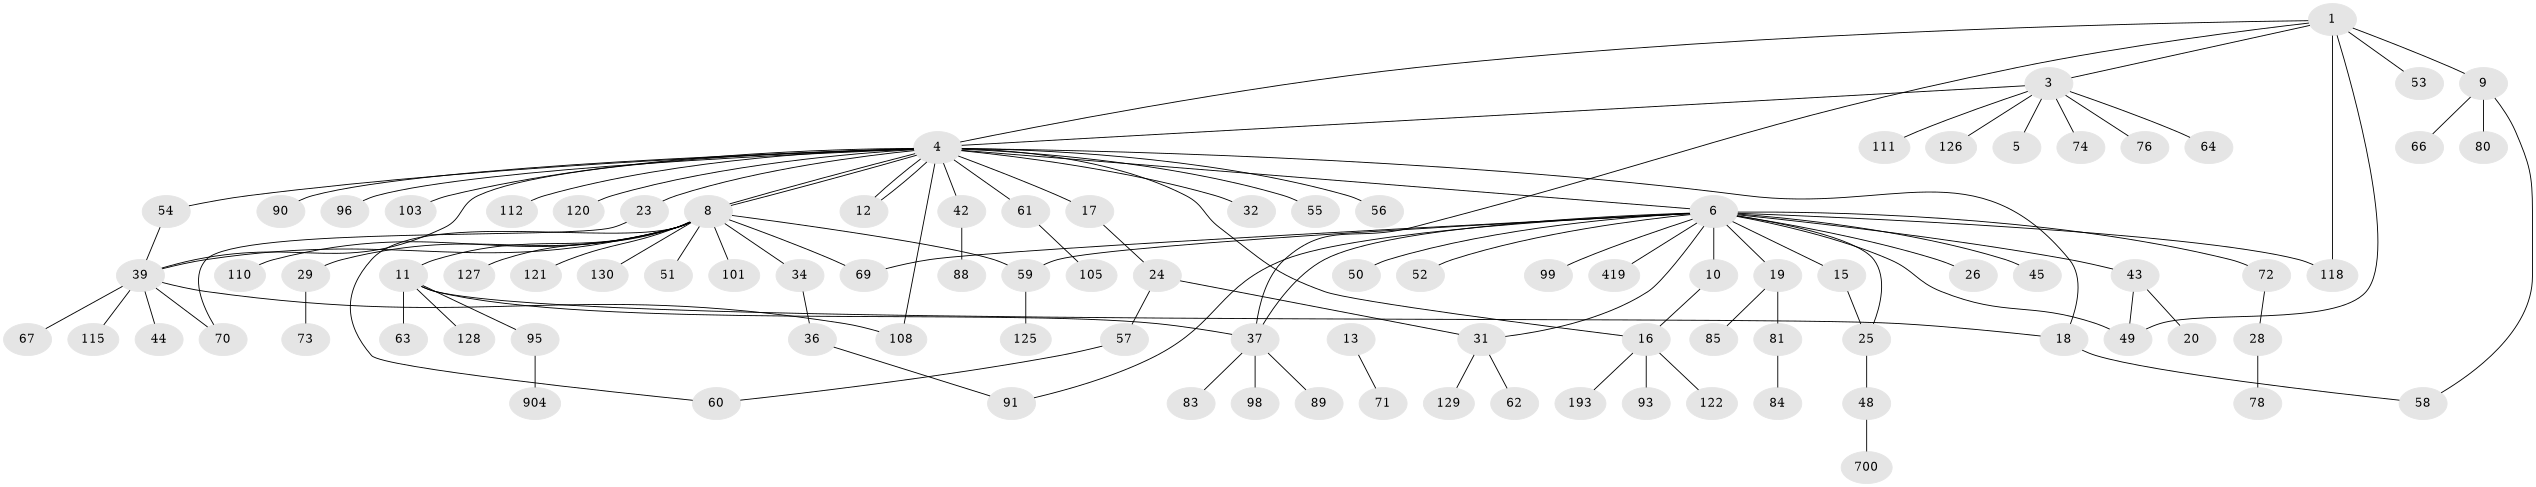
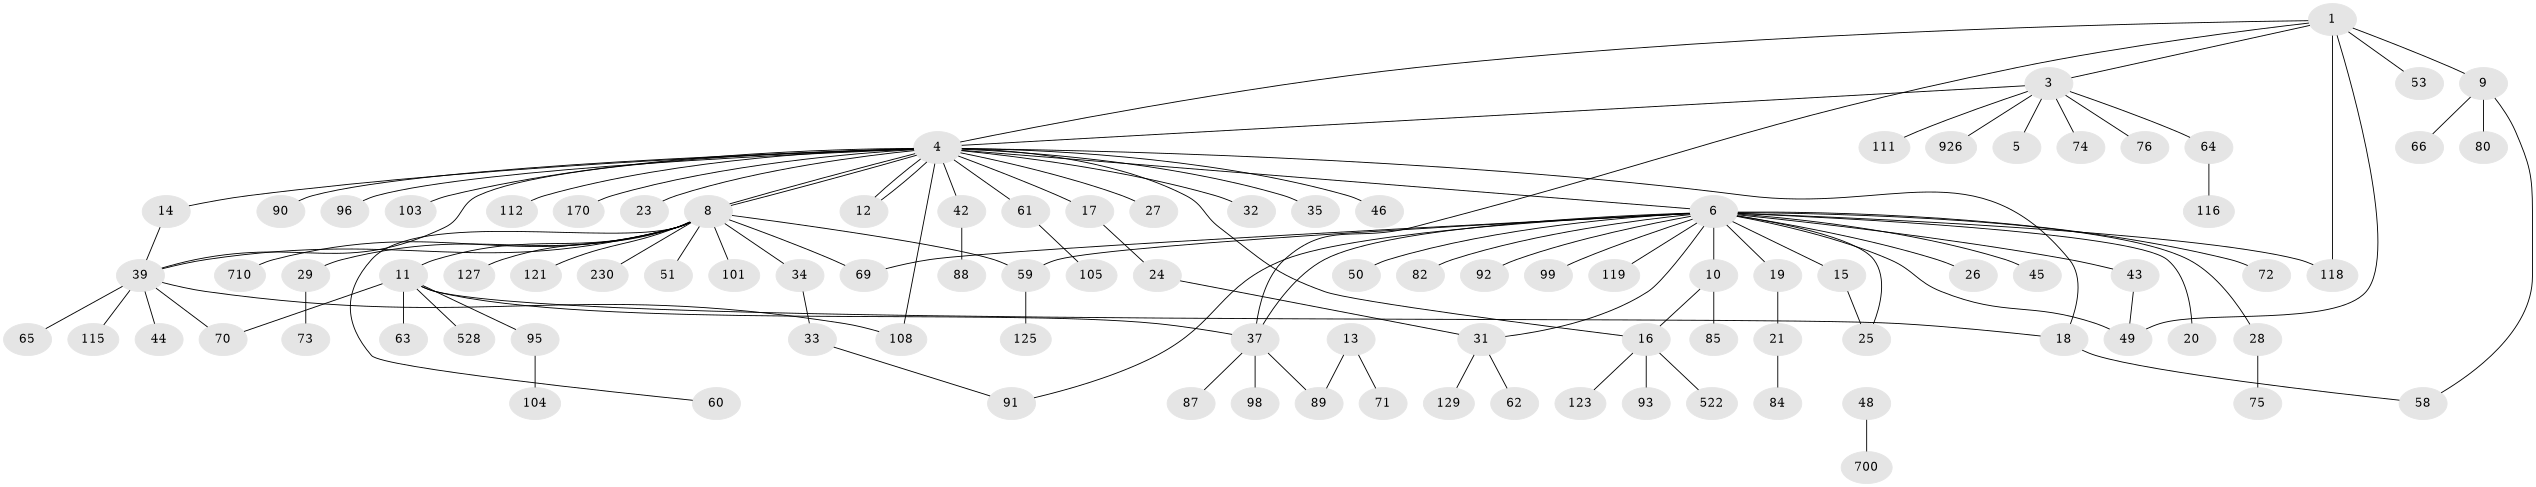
(1951, 148) -> (1951, 148)
(166, 212) -> (166, 212)
(579, 212) -> (579, 212)
none -> (1154, 212)
(1316, 212) -> (1316, 212)
(1380, 212) -> (1380, 212)
none -> (2209, 212)
(381, 236) -> (299, 312)
(240, 276) -> (240, 276)
(603, 276) -> (603, 276)
(1420, 276) -> (1420, 276)
none -> (1484, 276)
(1614, 276) -> (1614, 276)
(1746, 307) -> (1714, 308)
(2262, 307) -> (2010, 225)
(2164, 308) -> (2064, 237)
(28, 340) -> (28, 340)
(469, 340) -> (469, 340)
(812, 340) -> (812, 340)
(1124, 340) -> none
(1778, 340) -> (1778, 340)
none -> (1335, 372)
(1867, 372) -> none
(535, 404) -> (535, 404)
(1191, 404) -> (1191, 404)
(1580, 404) -> (1580, 404)
(1712, 404) -> (1712, 404)
(2258, 404) -> (2258, 404)
